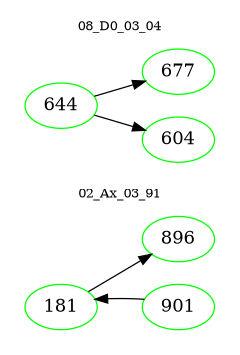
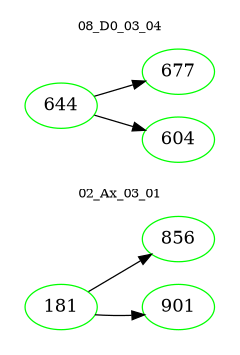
(120, 194) -> (120, 194)
(178, 239) -> (178, 239)
(126, 299) -> (113, 315)
